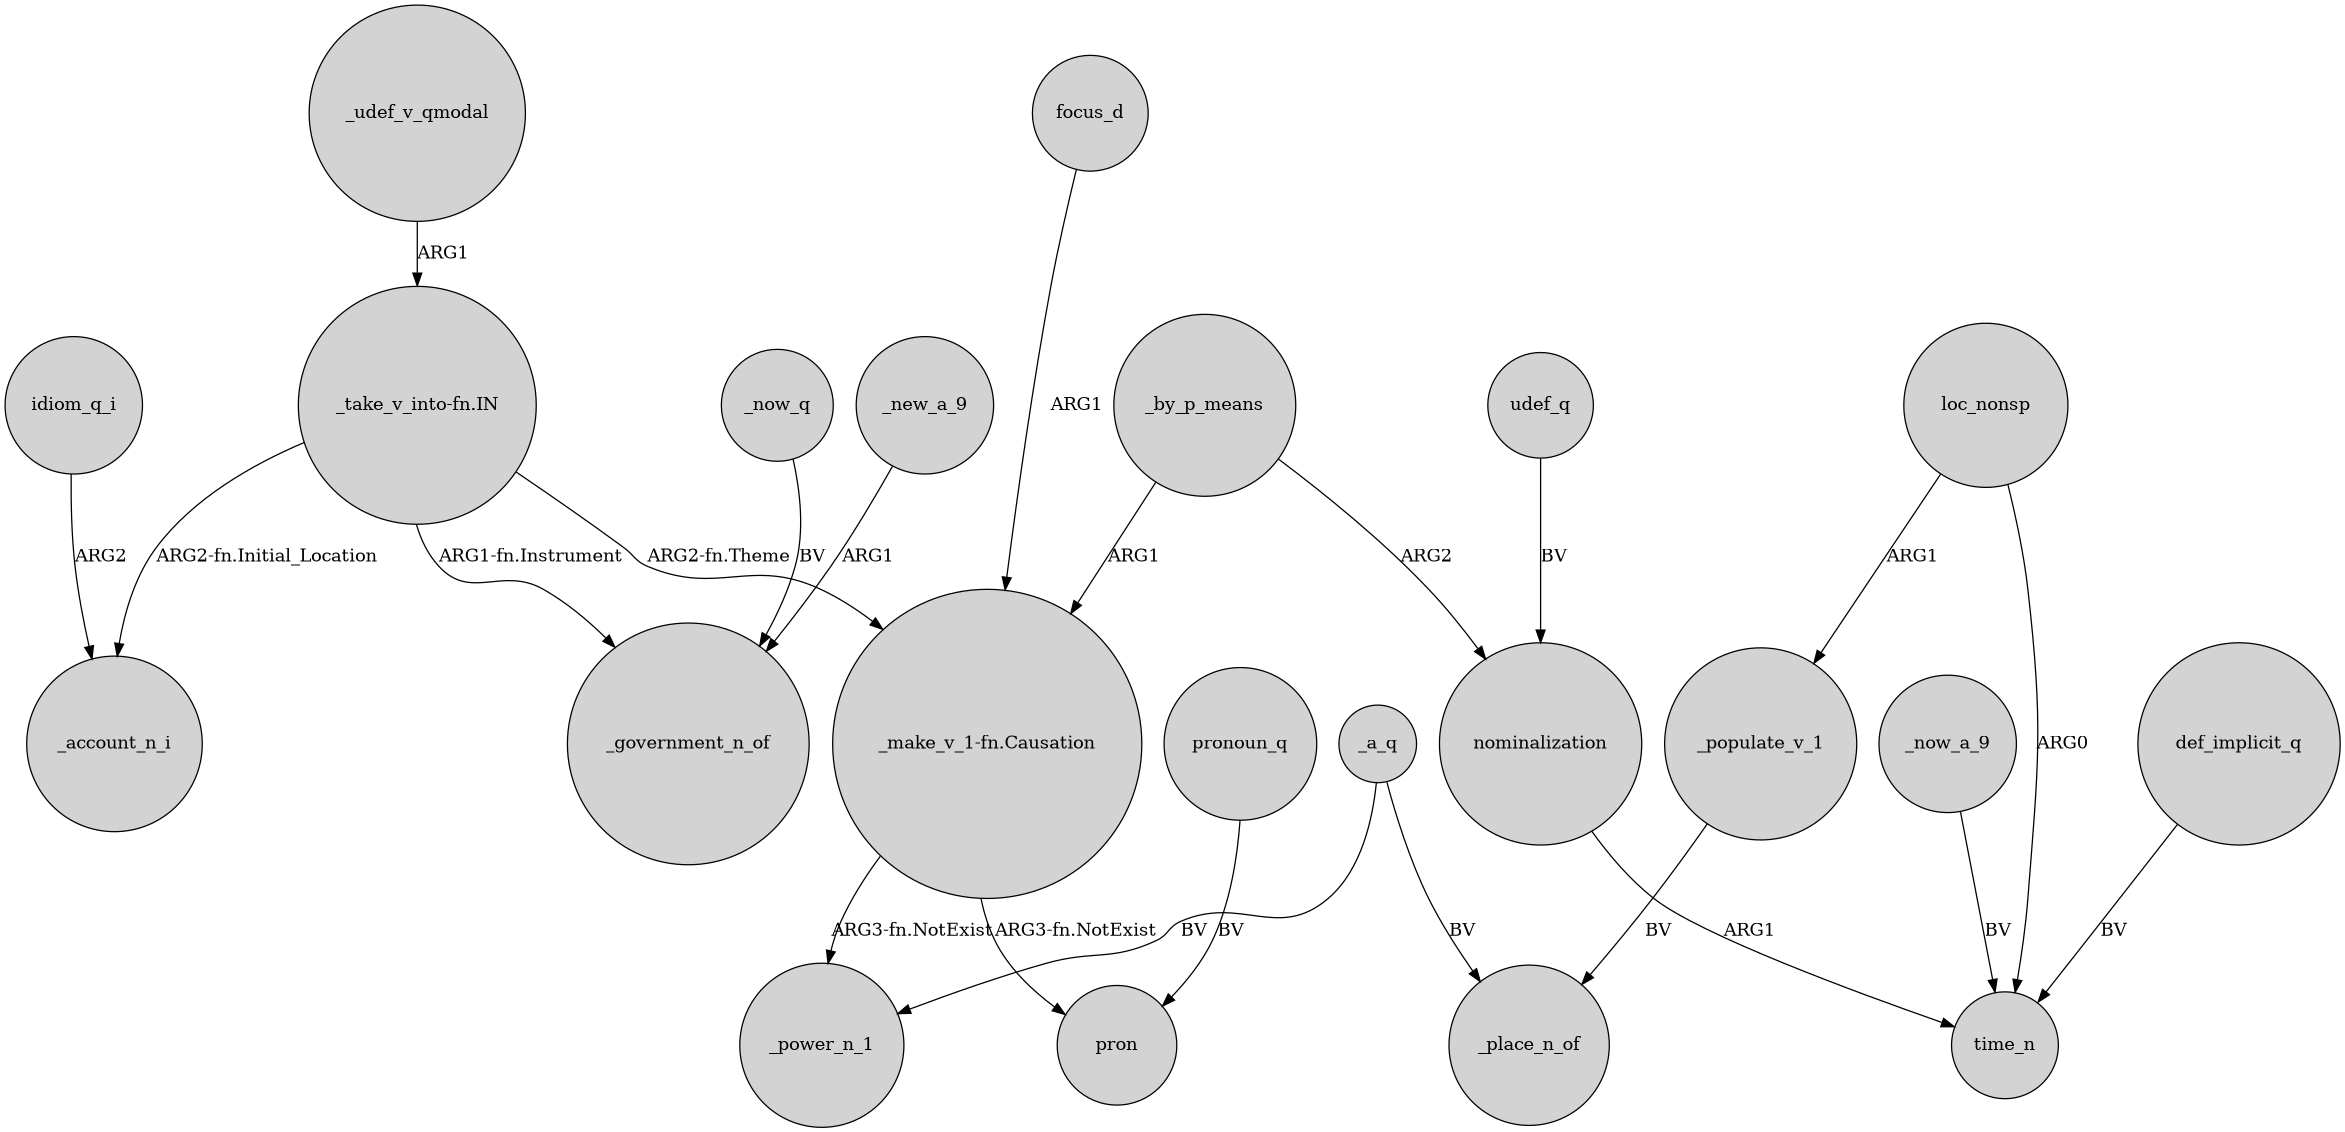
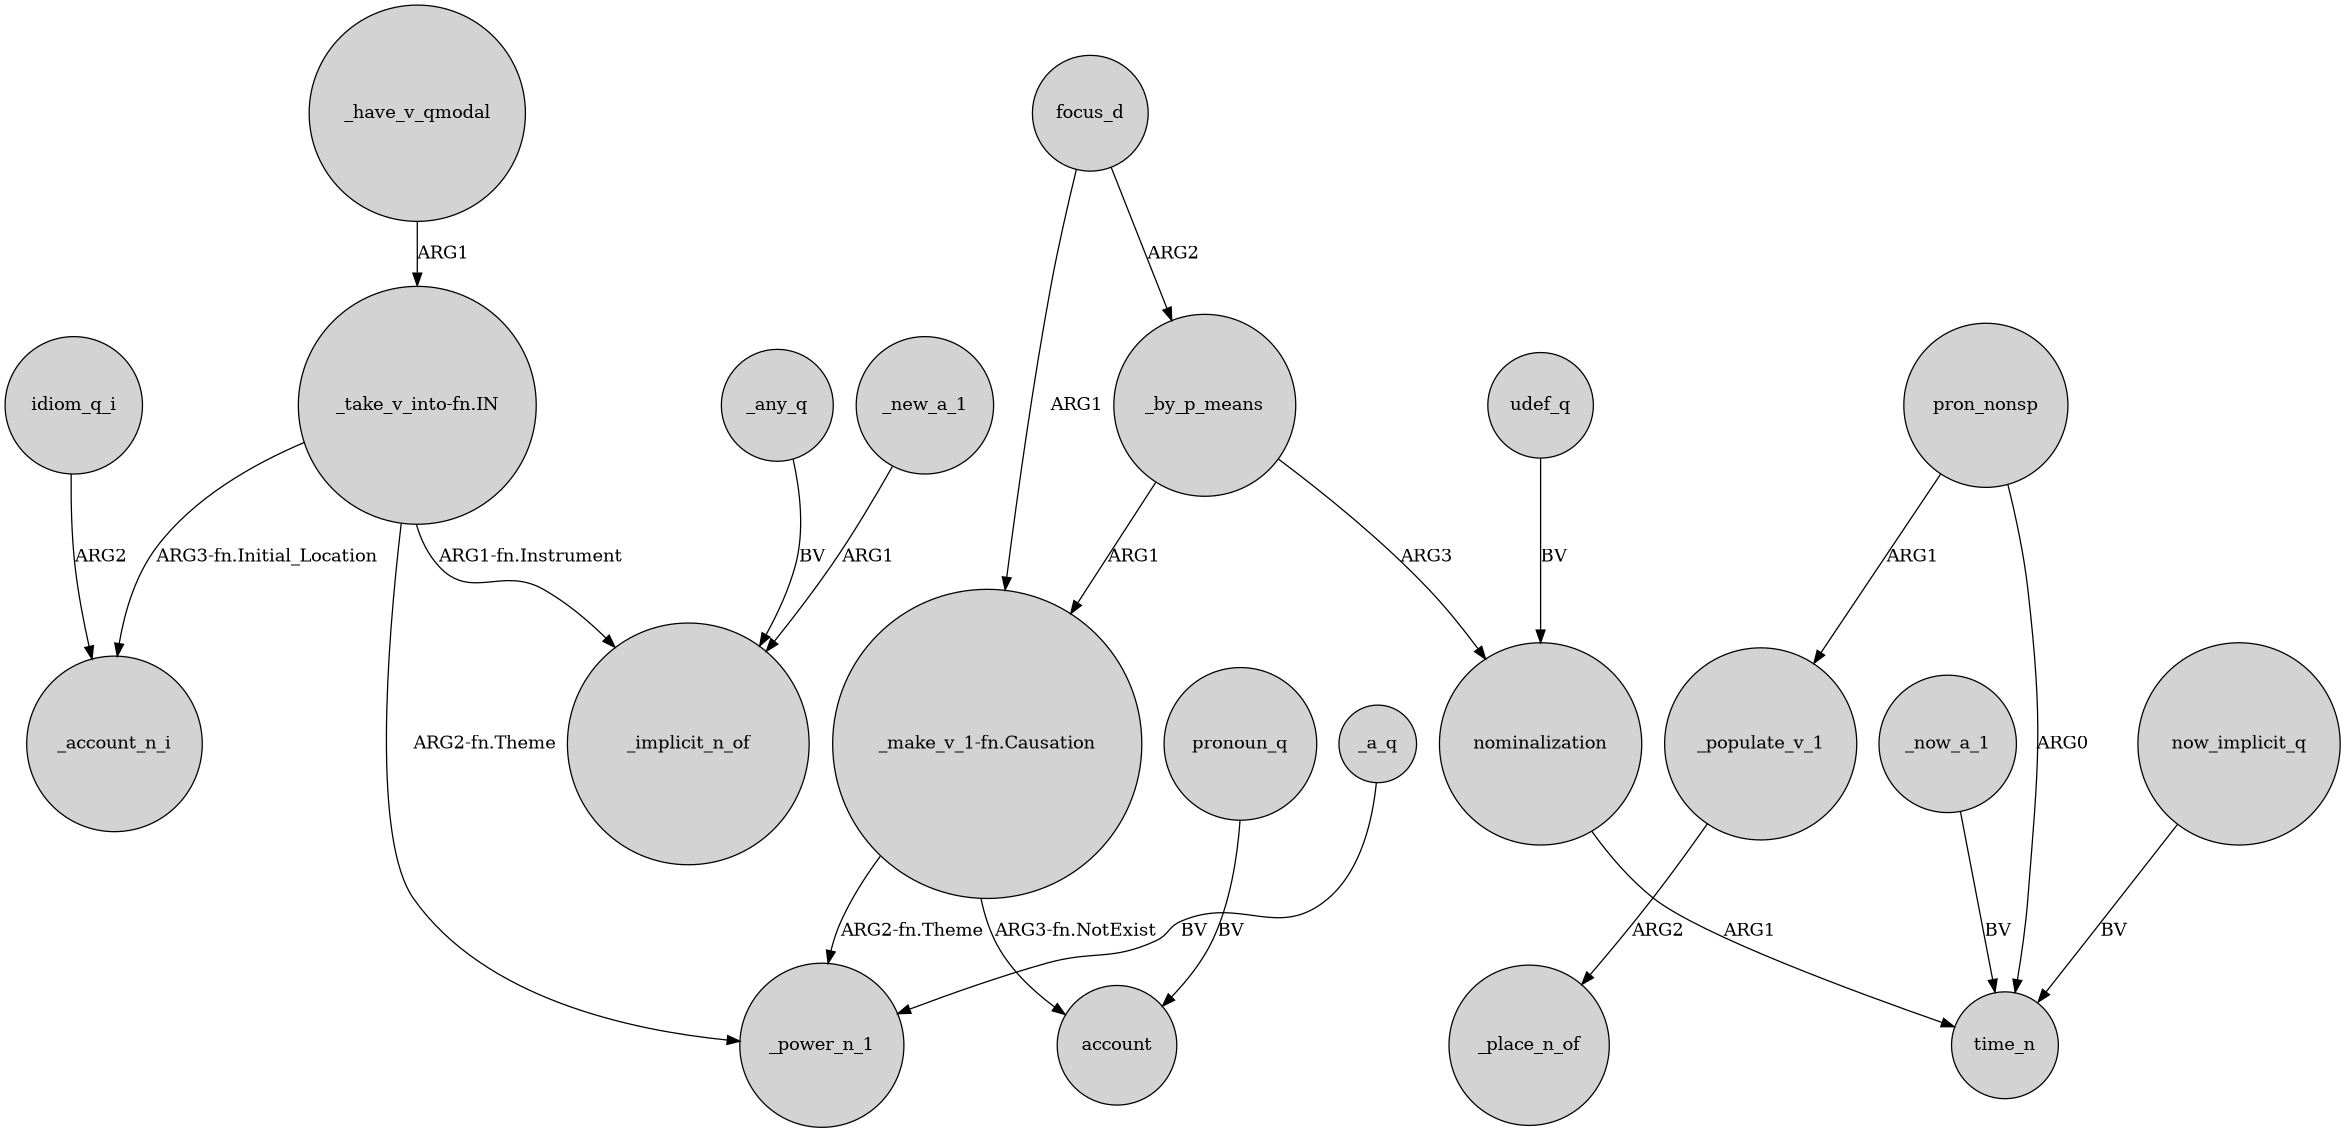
(417, 113) -> (417, 113)
none -> (1139, 238)
(777, 405) -> (777, 405)
(925, 405) -> (925, 405)
(1986, 405) -> (1986, 405)
(267, 557) -> (267, 557)
(1427, 557) -> (1427, 557)
(684, 576) -> (408, 887)
(688, 744) -> (688, 744)
(1948, 744) -> (1948, 744)
(2239, 744) -> (2239, 744)
(1420, 881) -> none
(912, 931) -> (912, 931)
(1658, 931) -> (1658, 931)
(1117, 1045) -> (1117, 1045)
